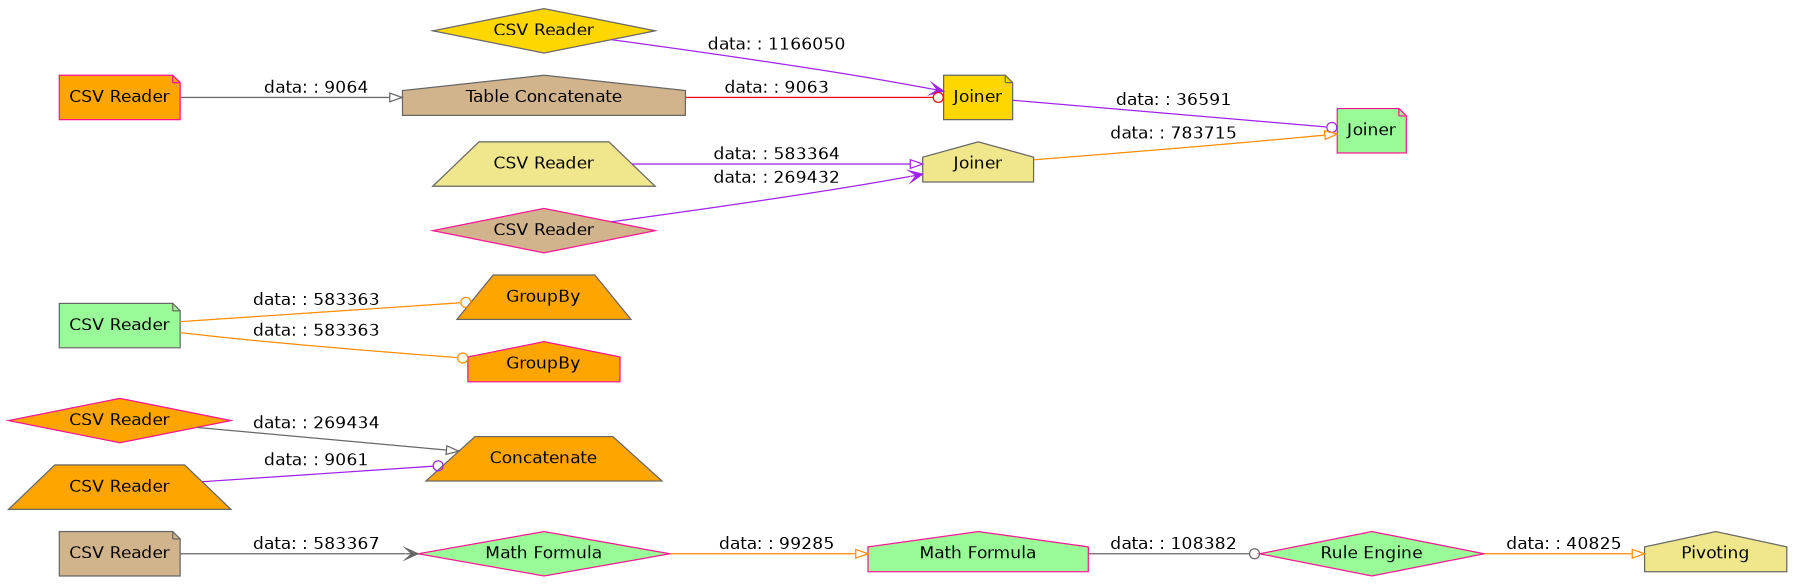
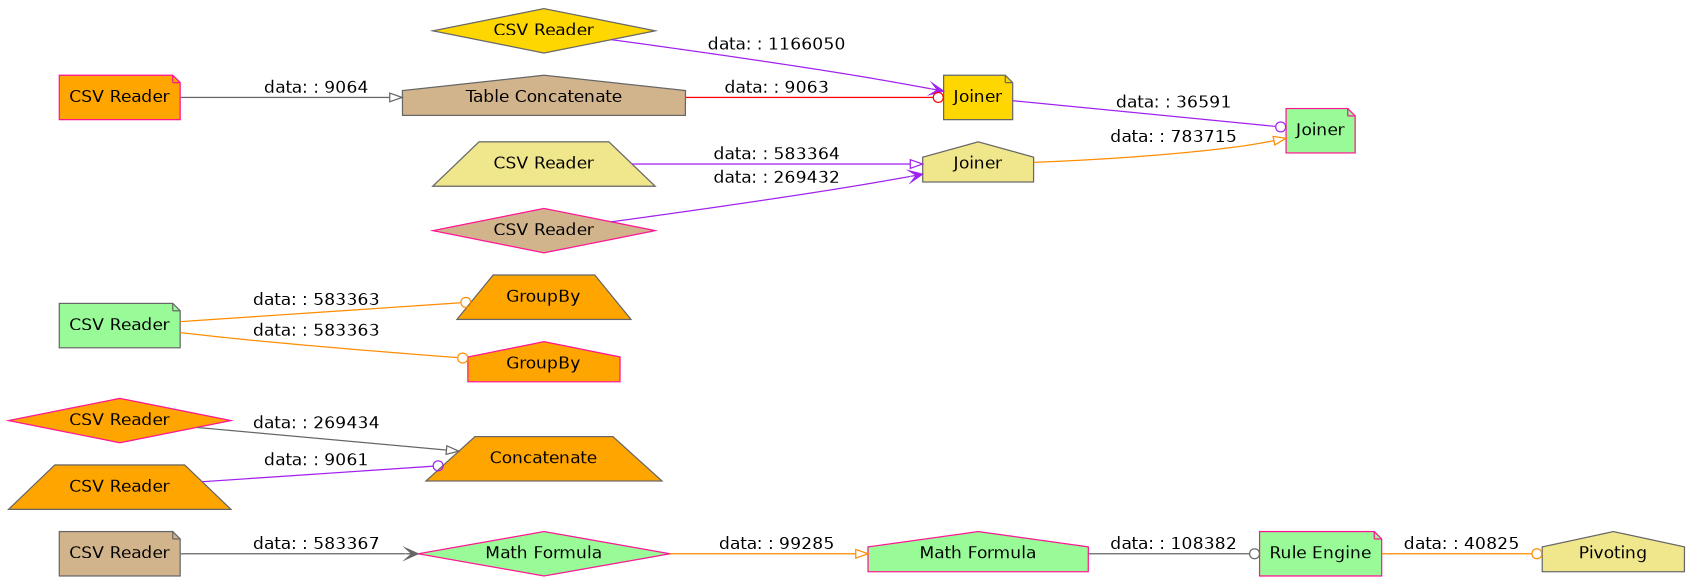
(1372, 554) -> (1321, 554)
(1558, 554) -> (1457, 554)
